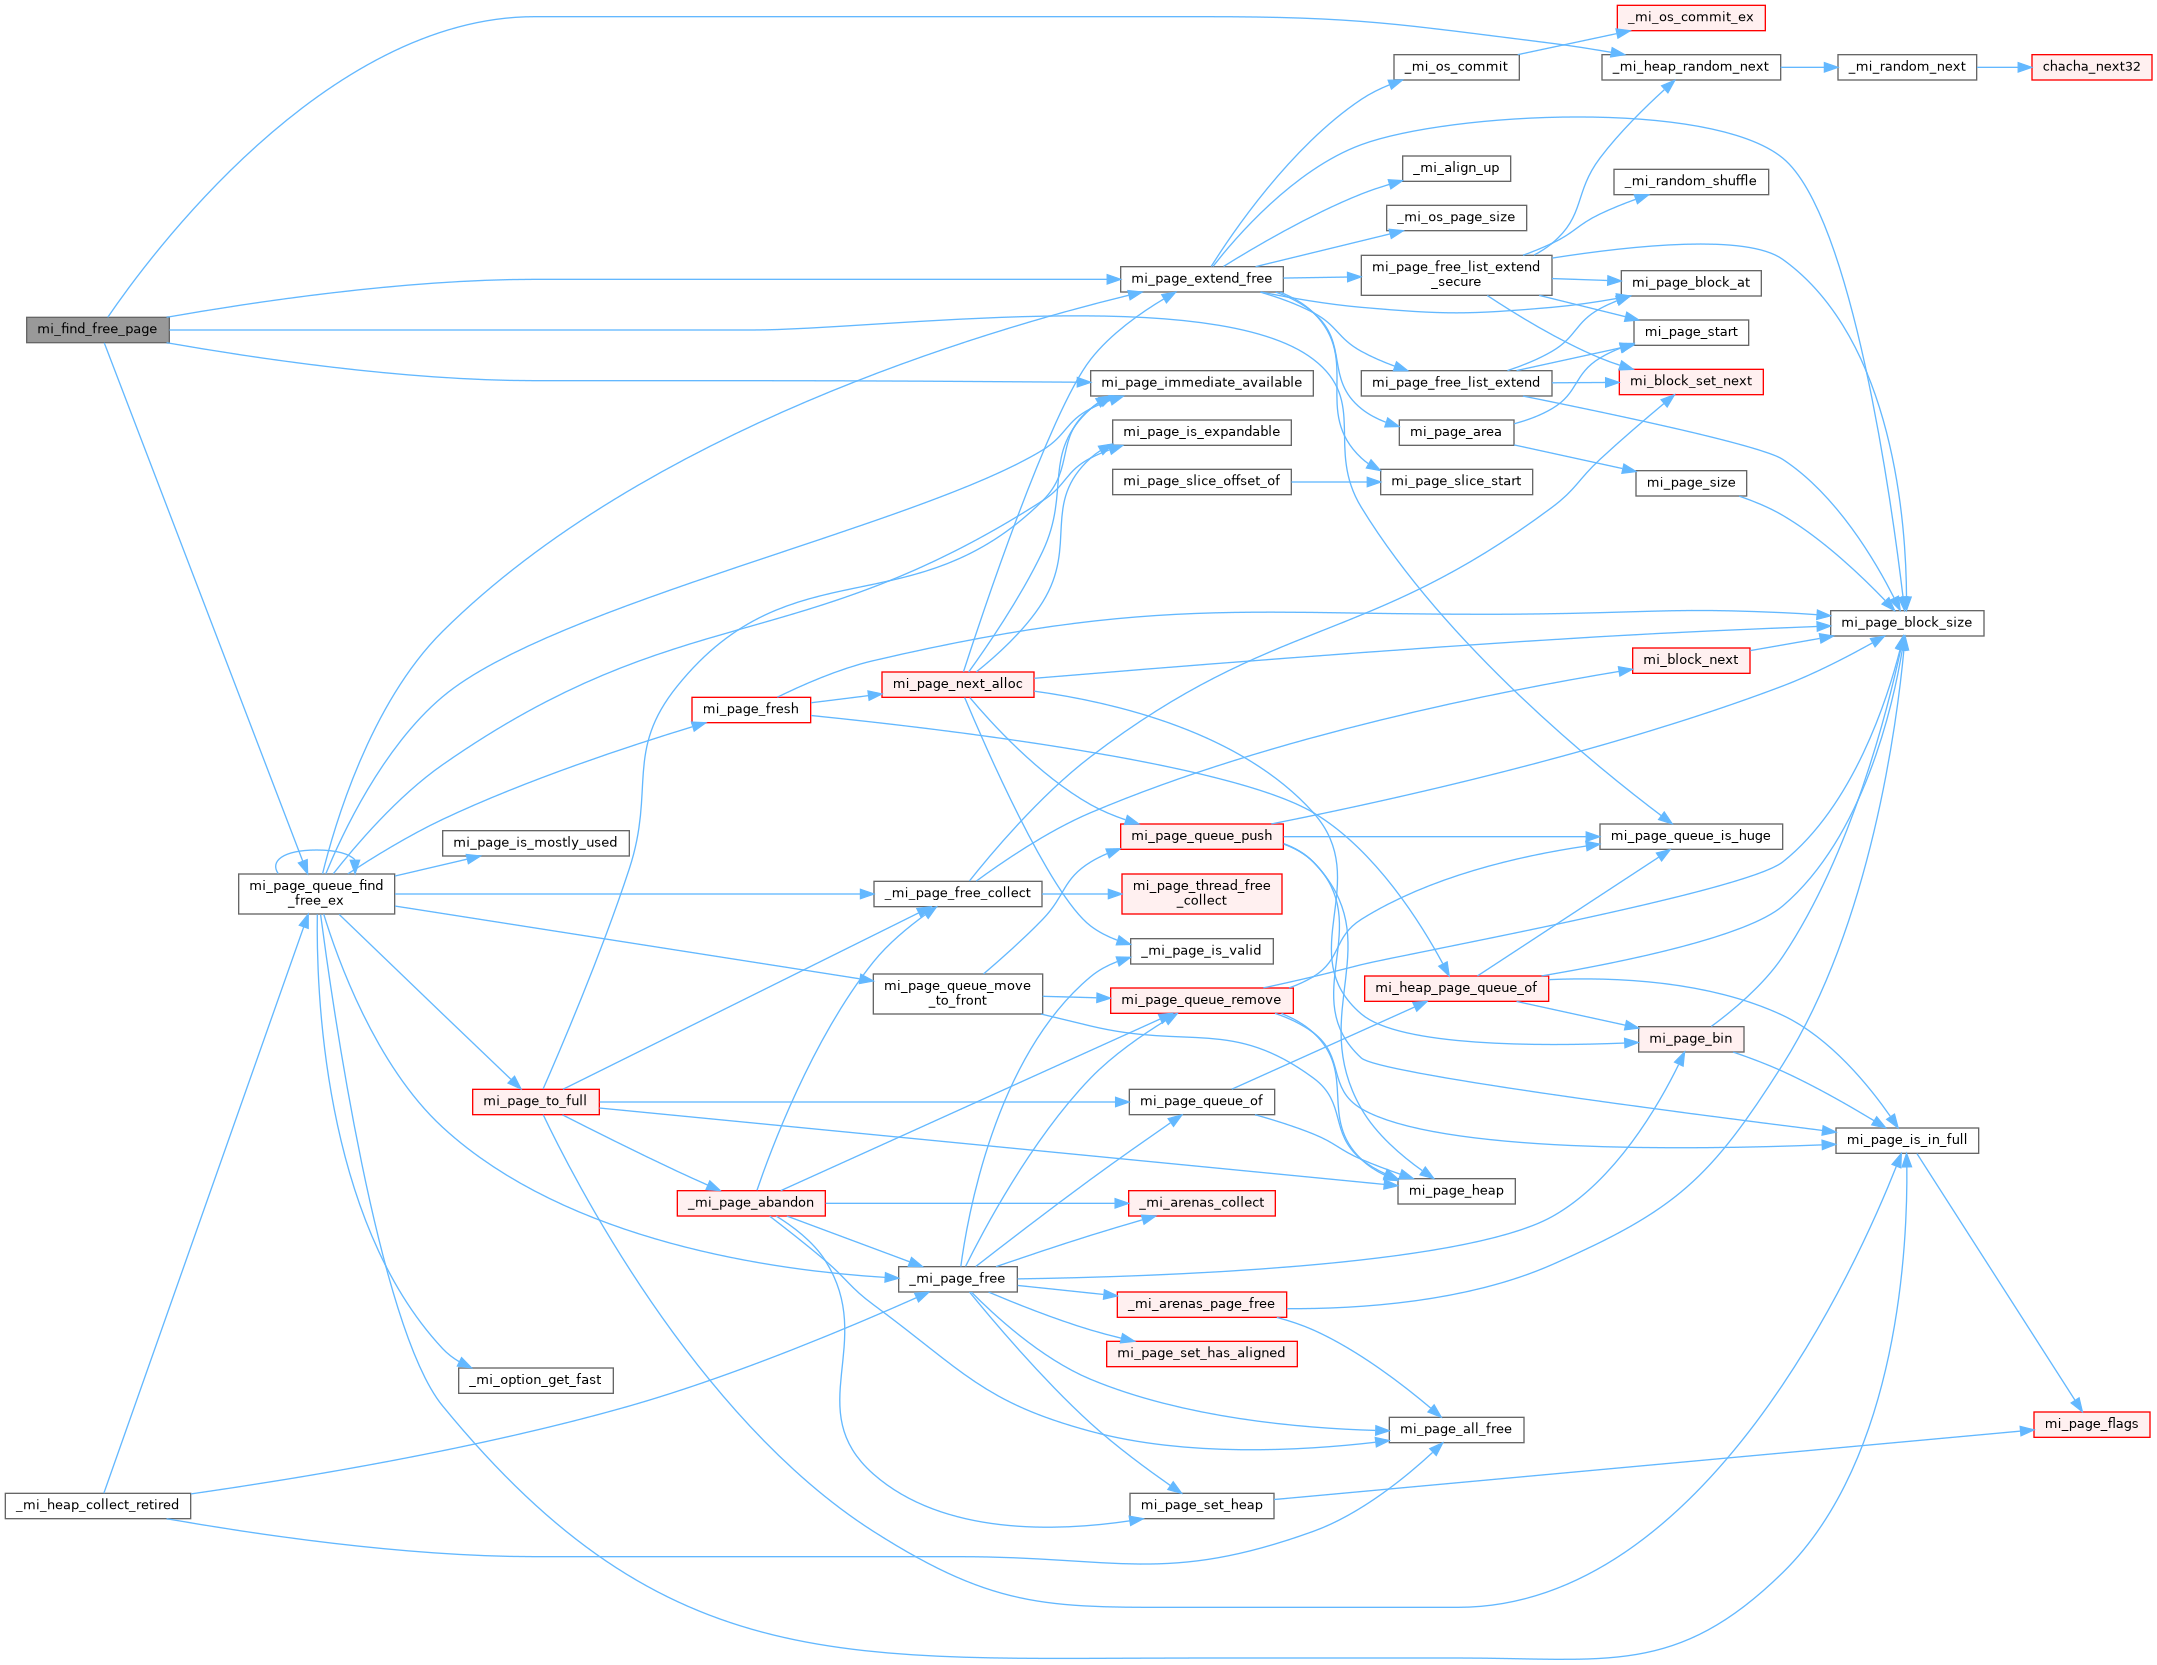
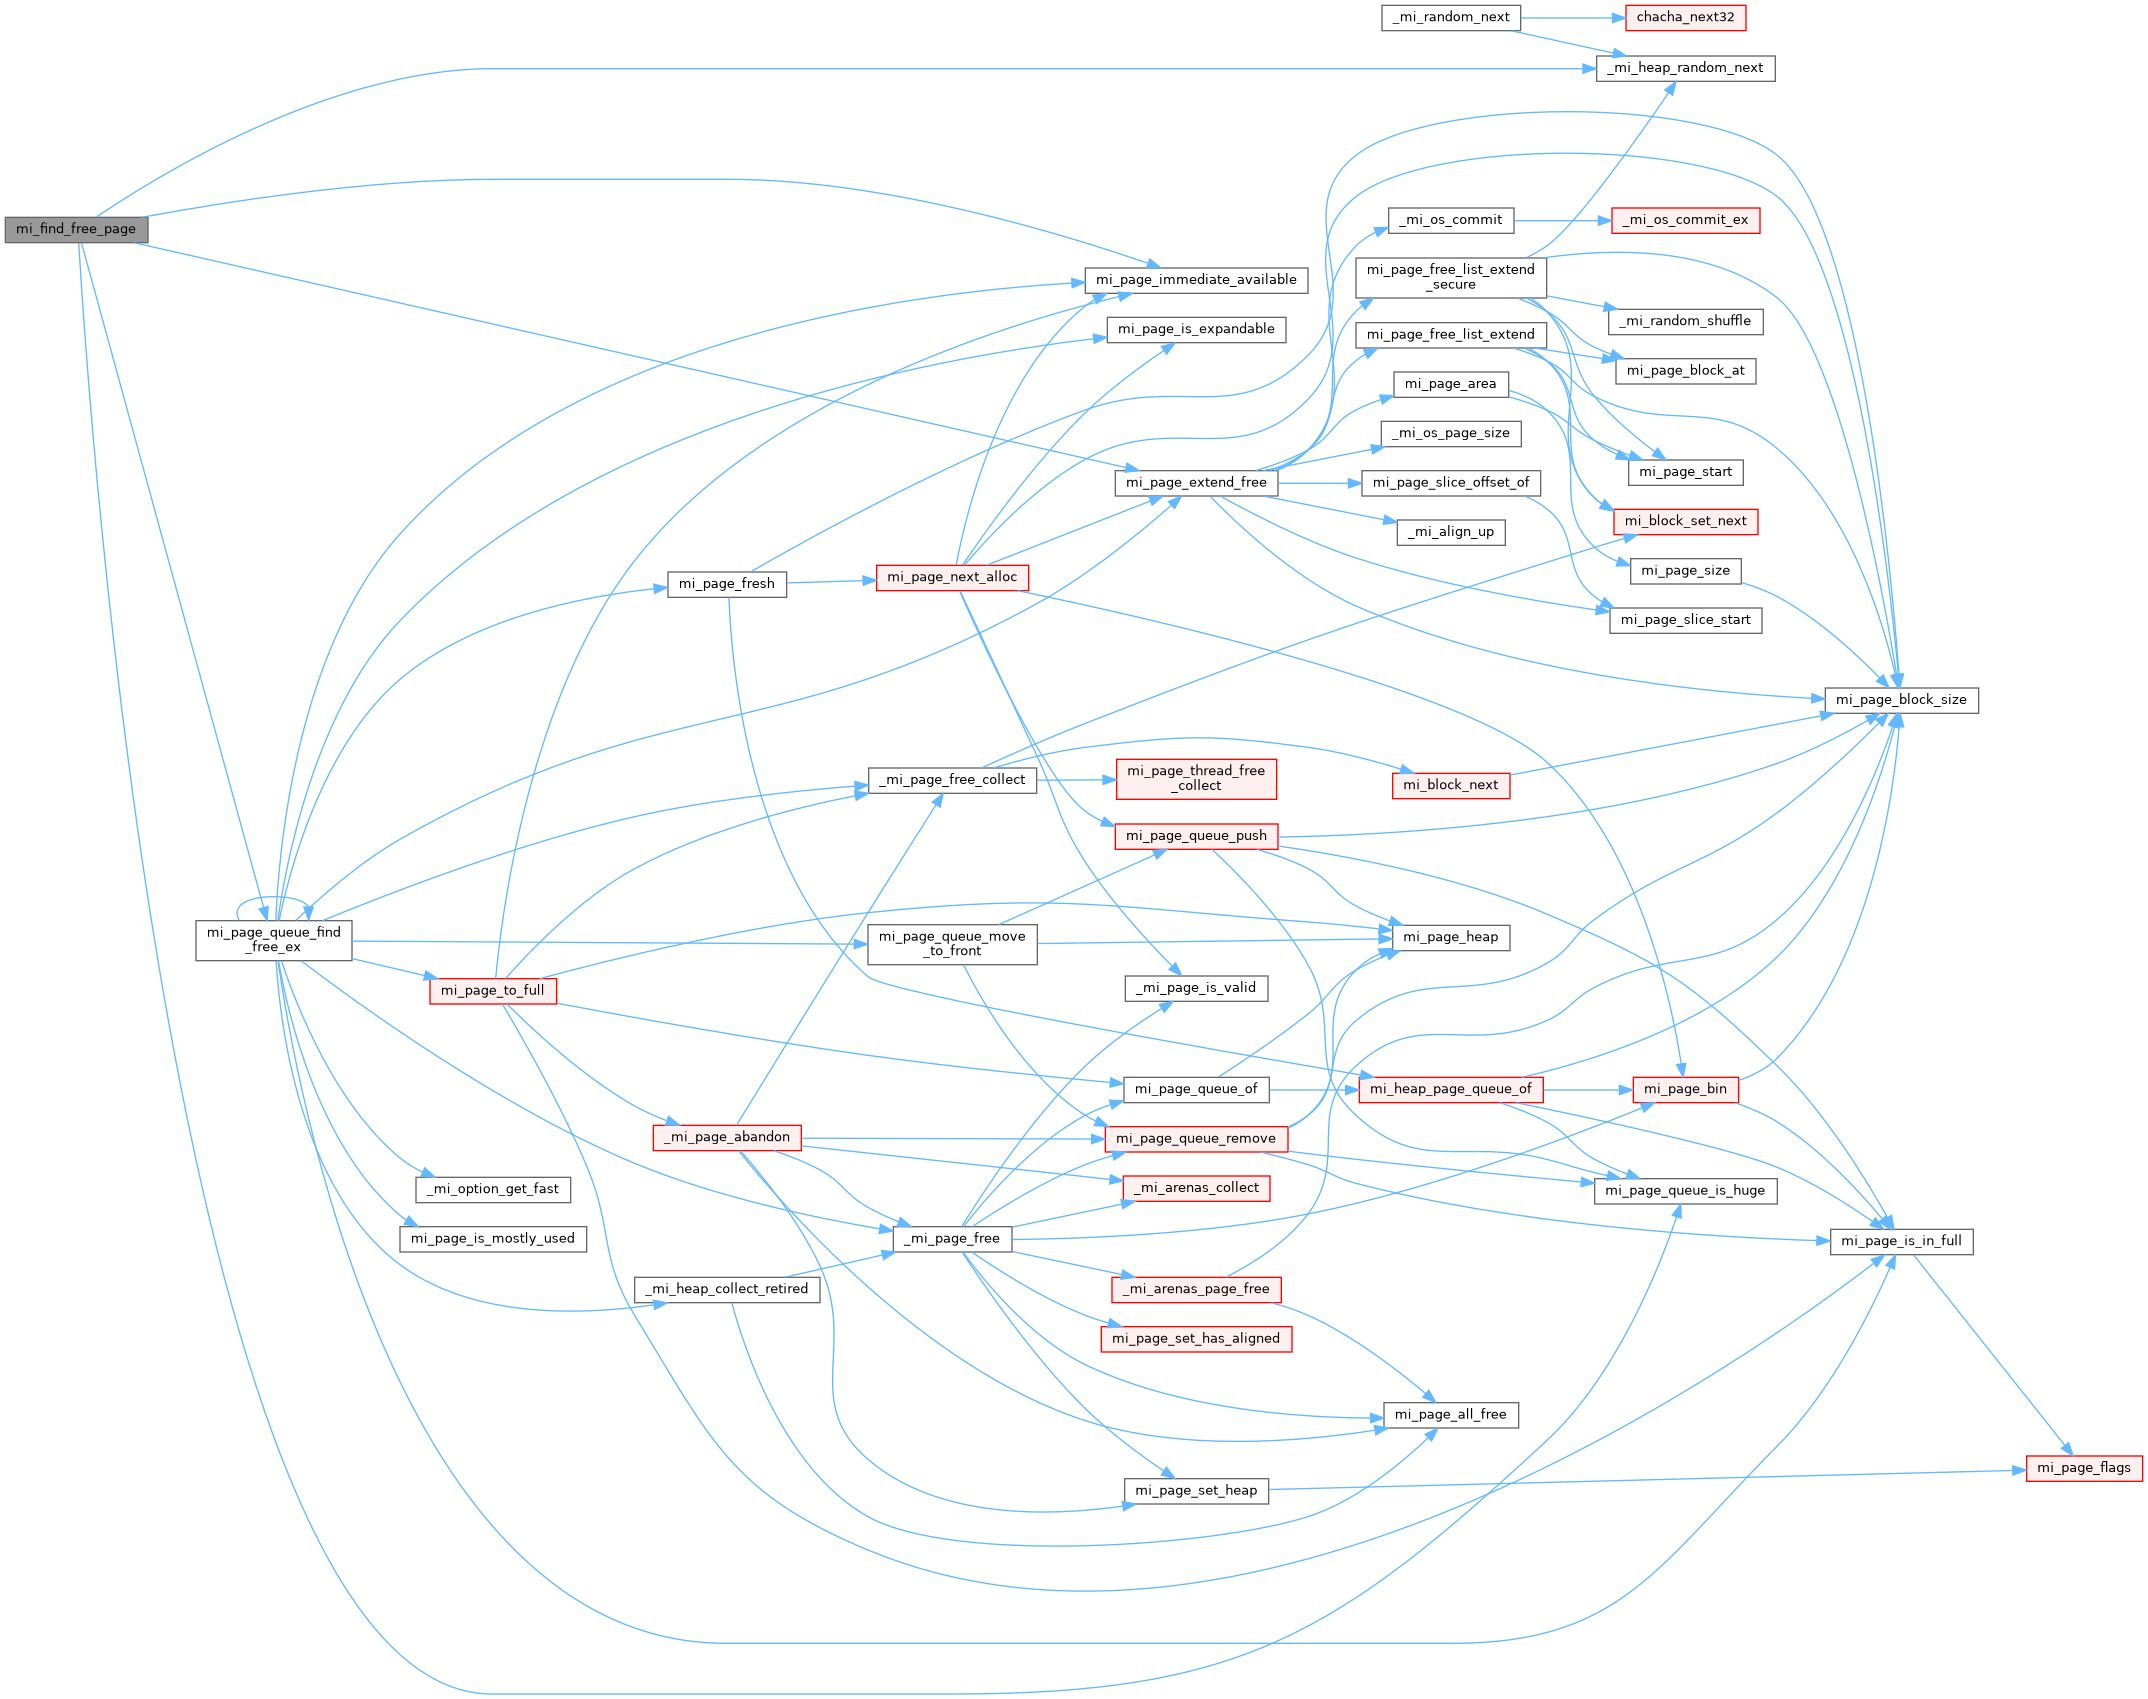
(1802, 67) -> (1562, 42)
(1439, 312) -> (1313, 483)
(751, 710) -> (727, 585)
(1691, 1039) -> (1686, 1090)
(204, 1210) -> (373, 1239)
